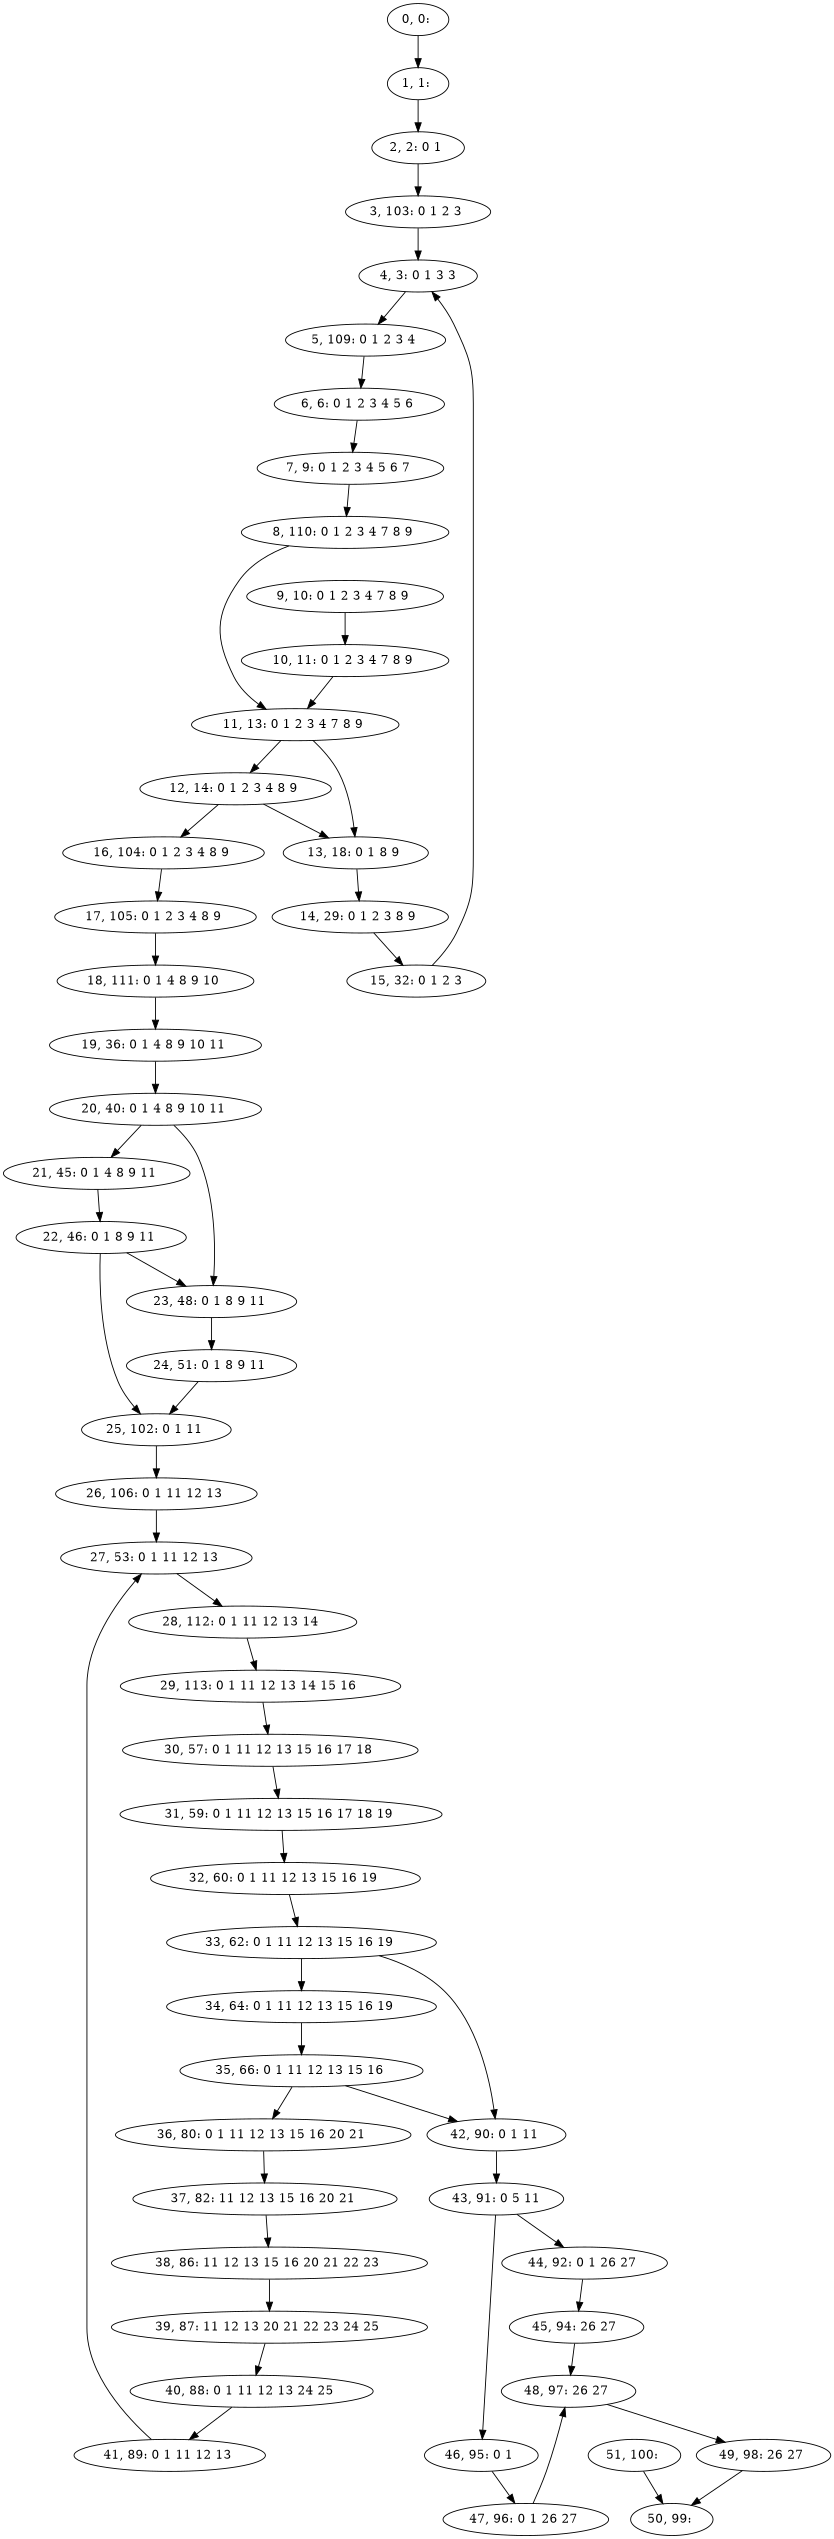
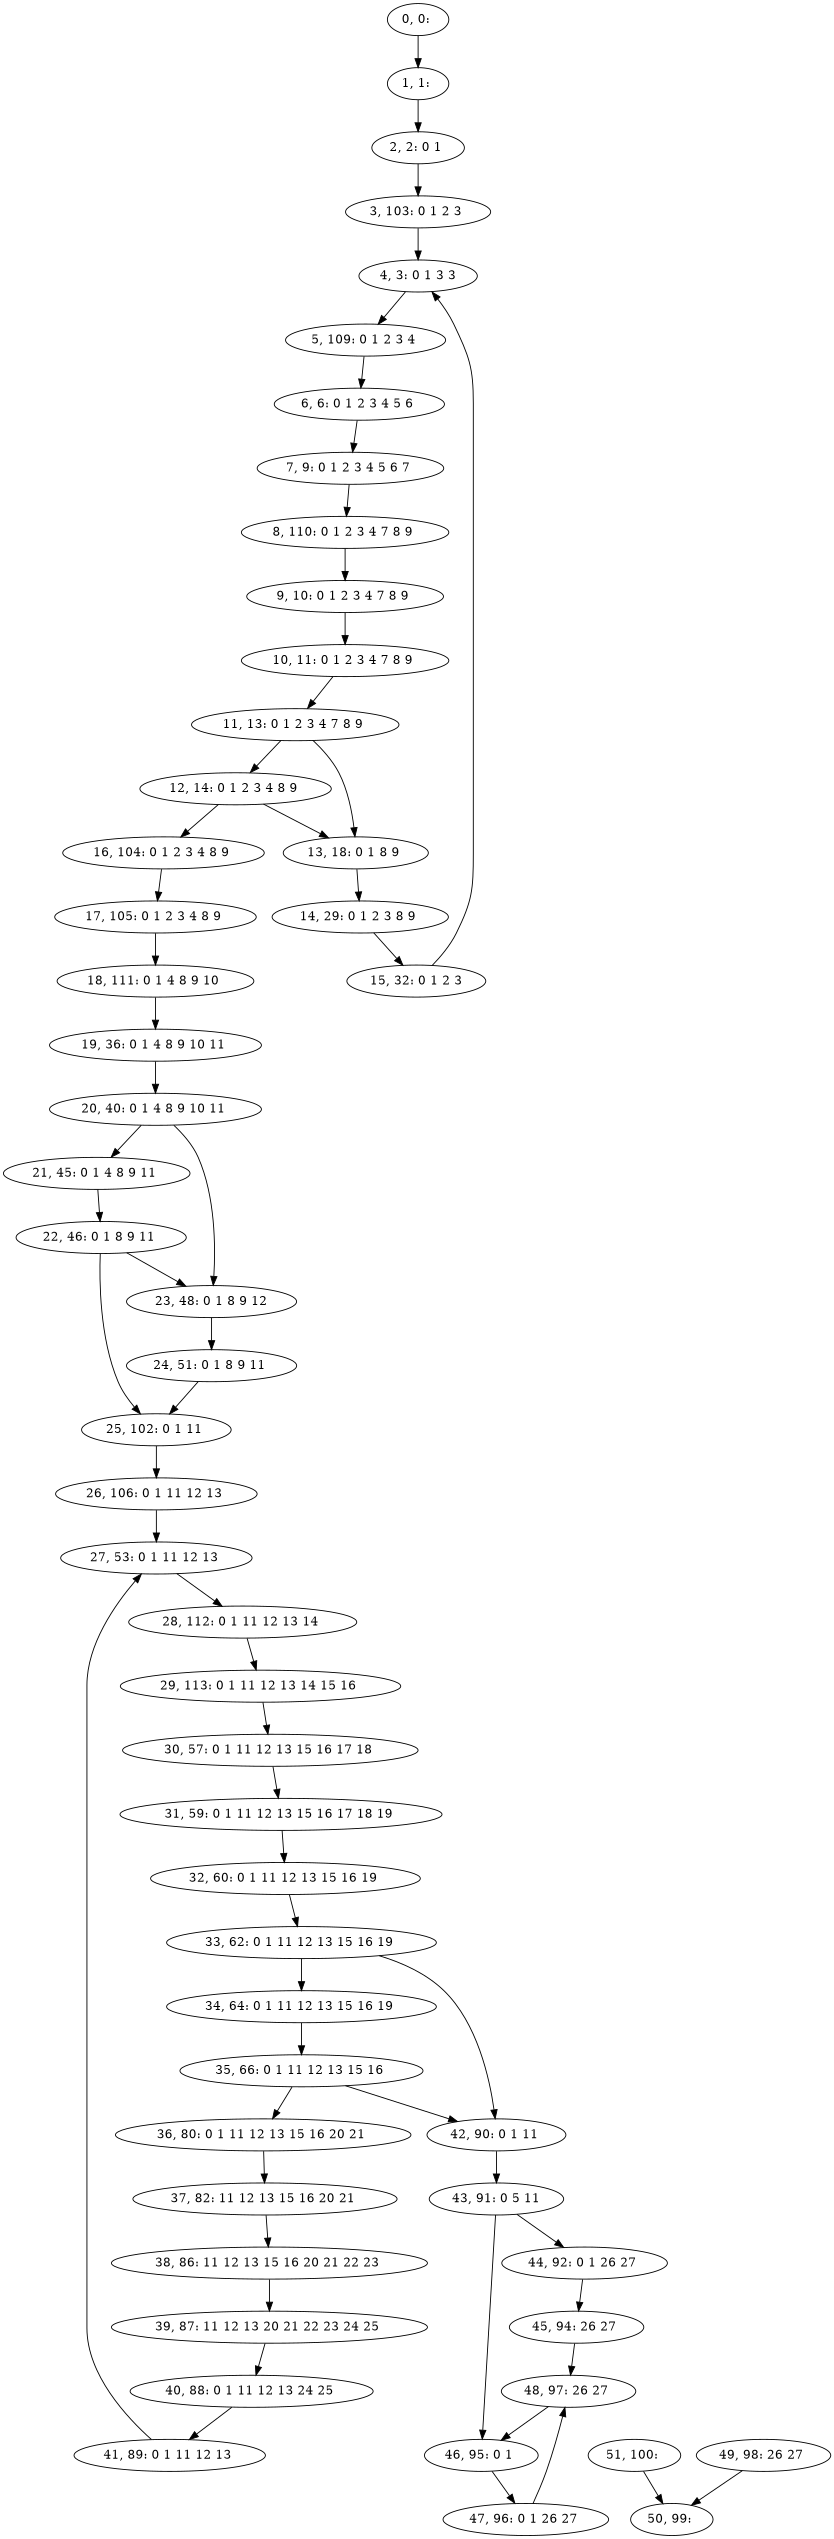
(222, 616) -> (345, 560)
(212, 1302) -> (212, 1302)
(662, 2422) -> (528, 2421)
